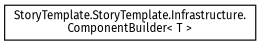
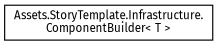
(130, 23) -> (109, 23)
